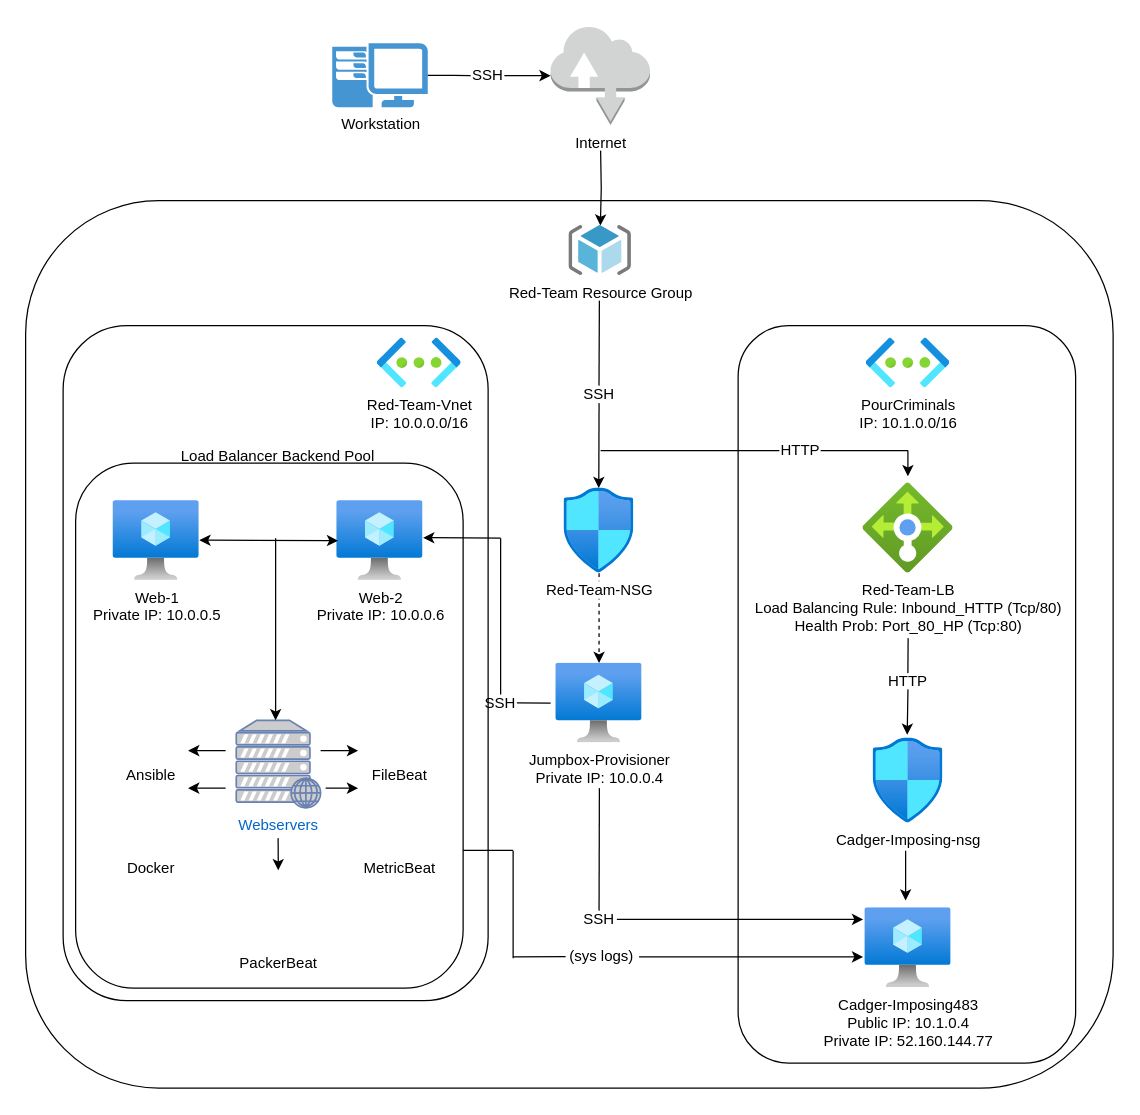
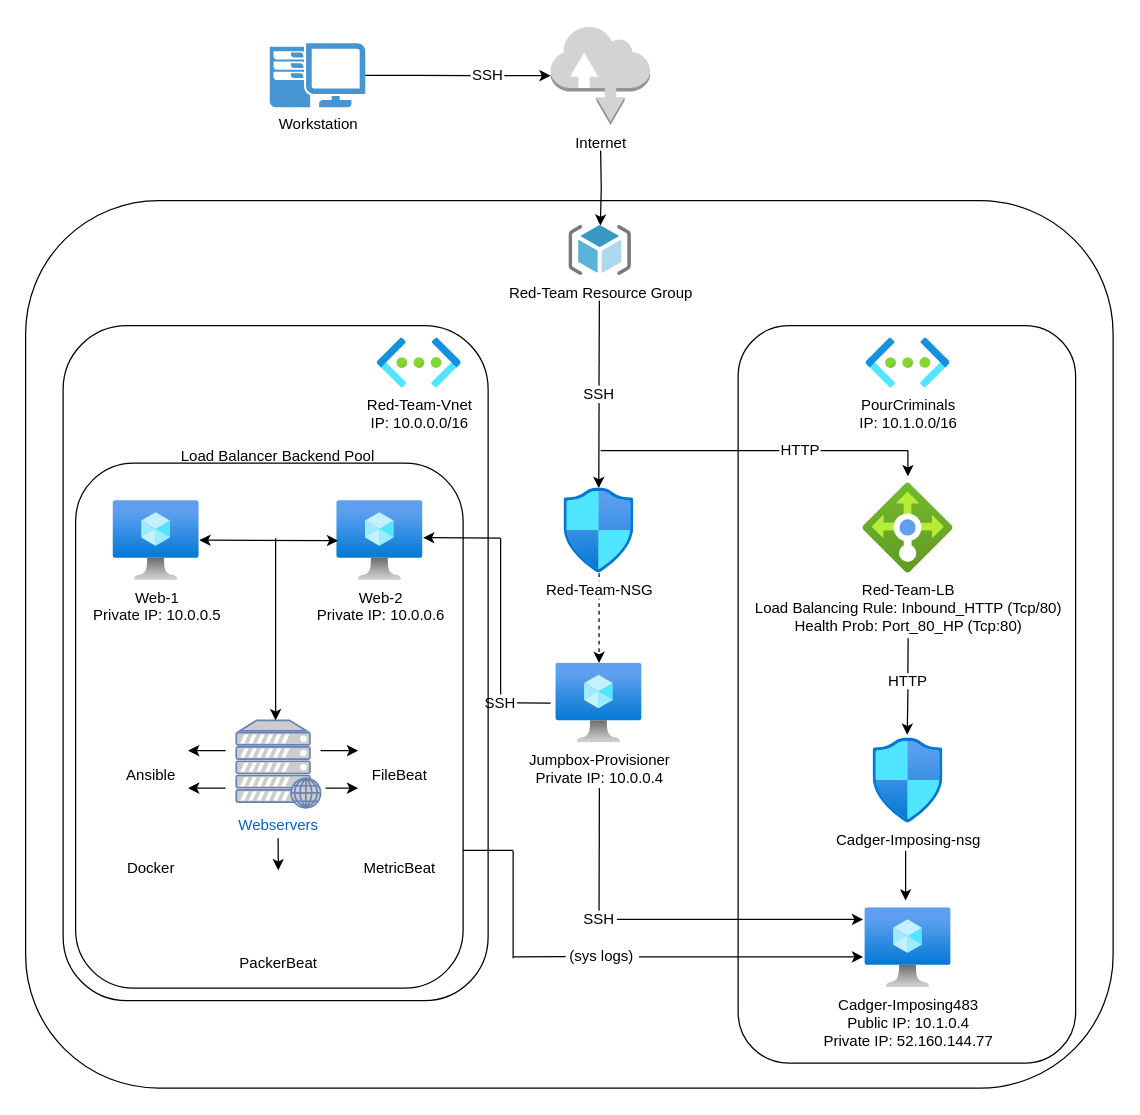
(380, 75) -> (318, 75)
